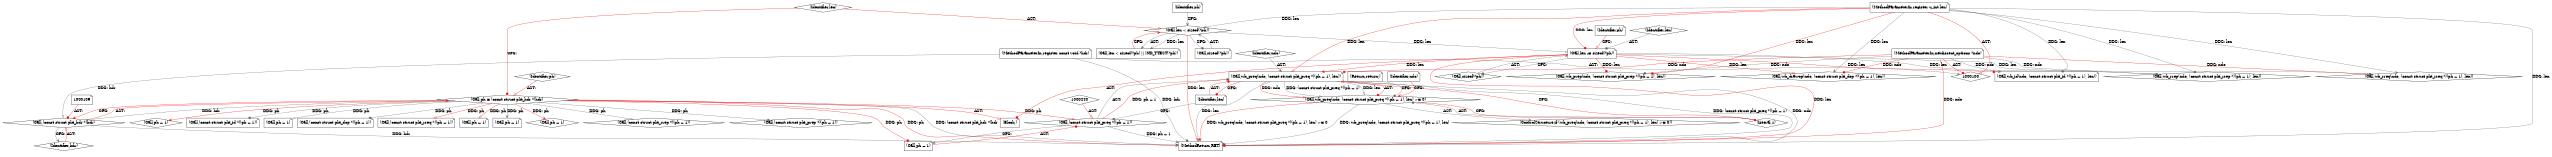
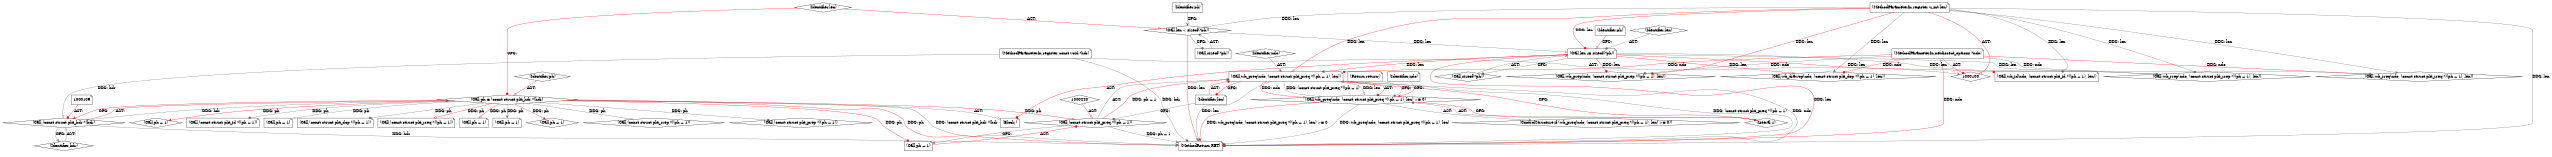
(1138, 54) -> none
(1974, 67) -> none
(783, 103) -> (783, 103)
(67, 136) -> (67, 136)
